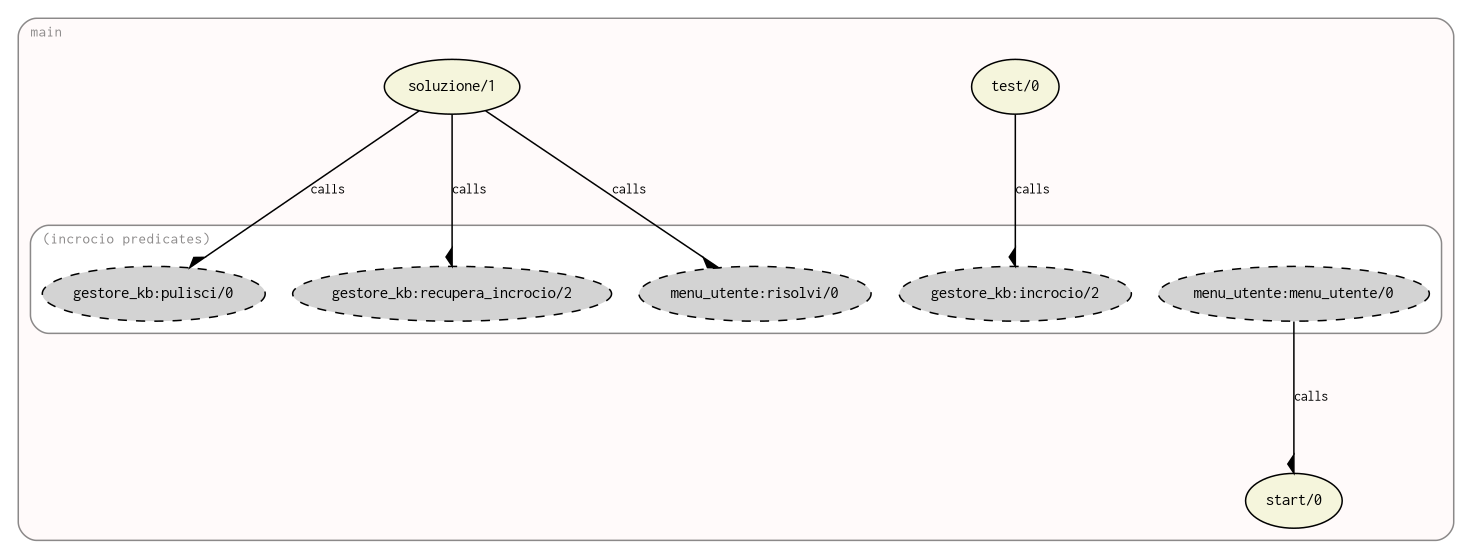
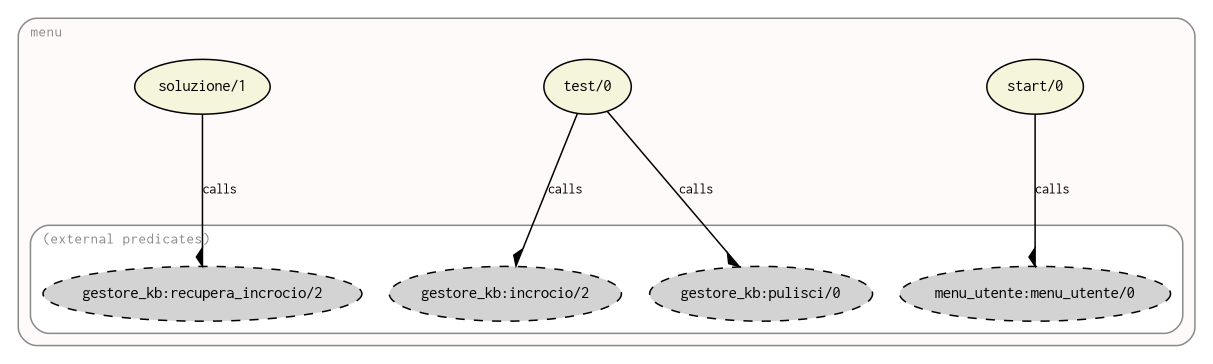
(47, 33) -> (47, 33)
(312, 184) -> (667, 182)
(127, 240) -> (127, 240)
(755, 294) -> none
(1294, 388) -> (1035, 181)
